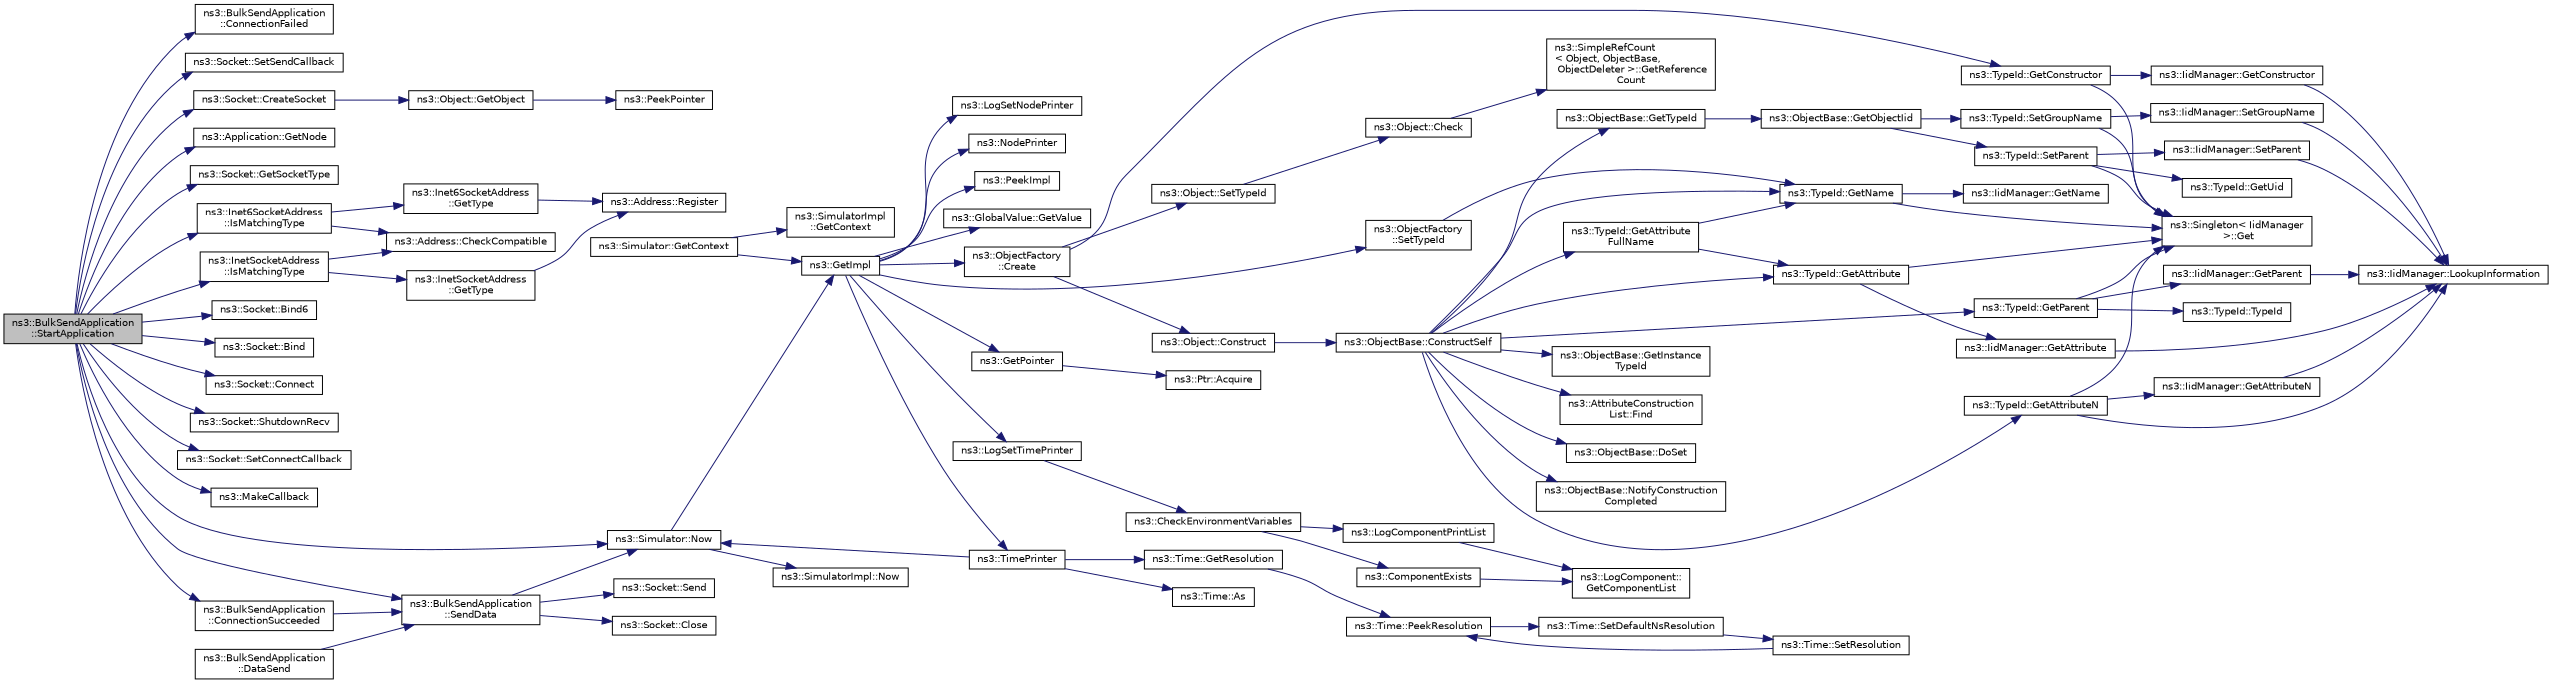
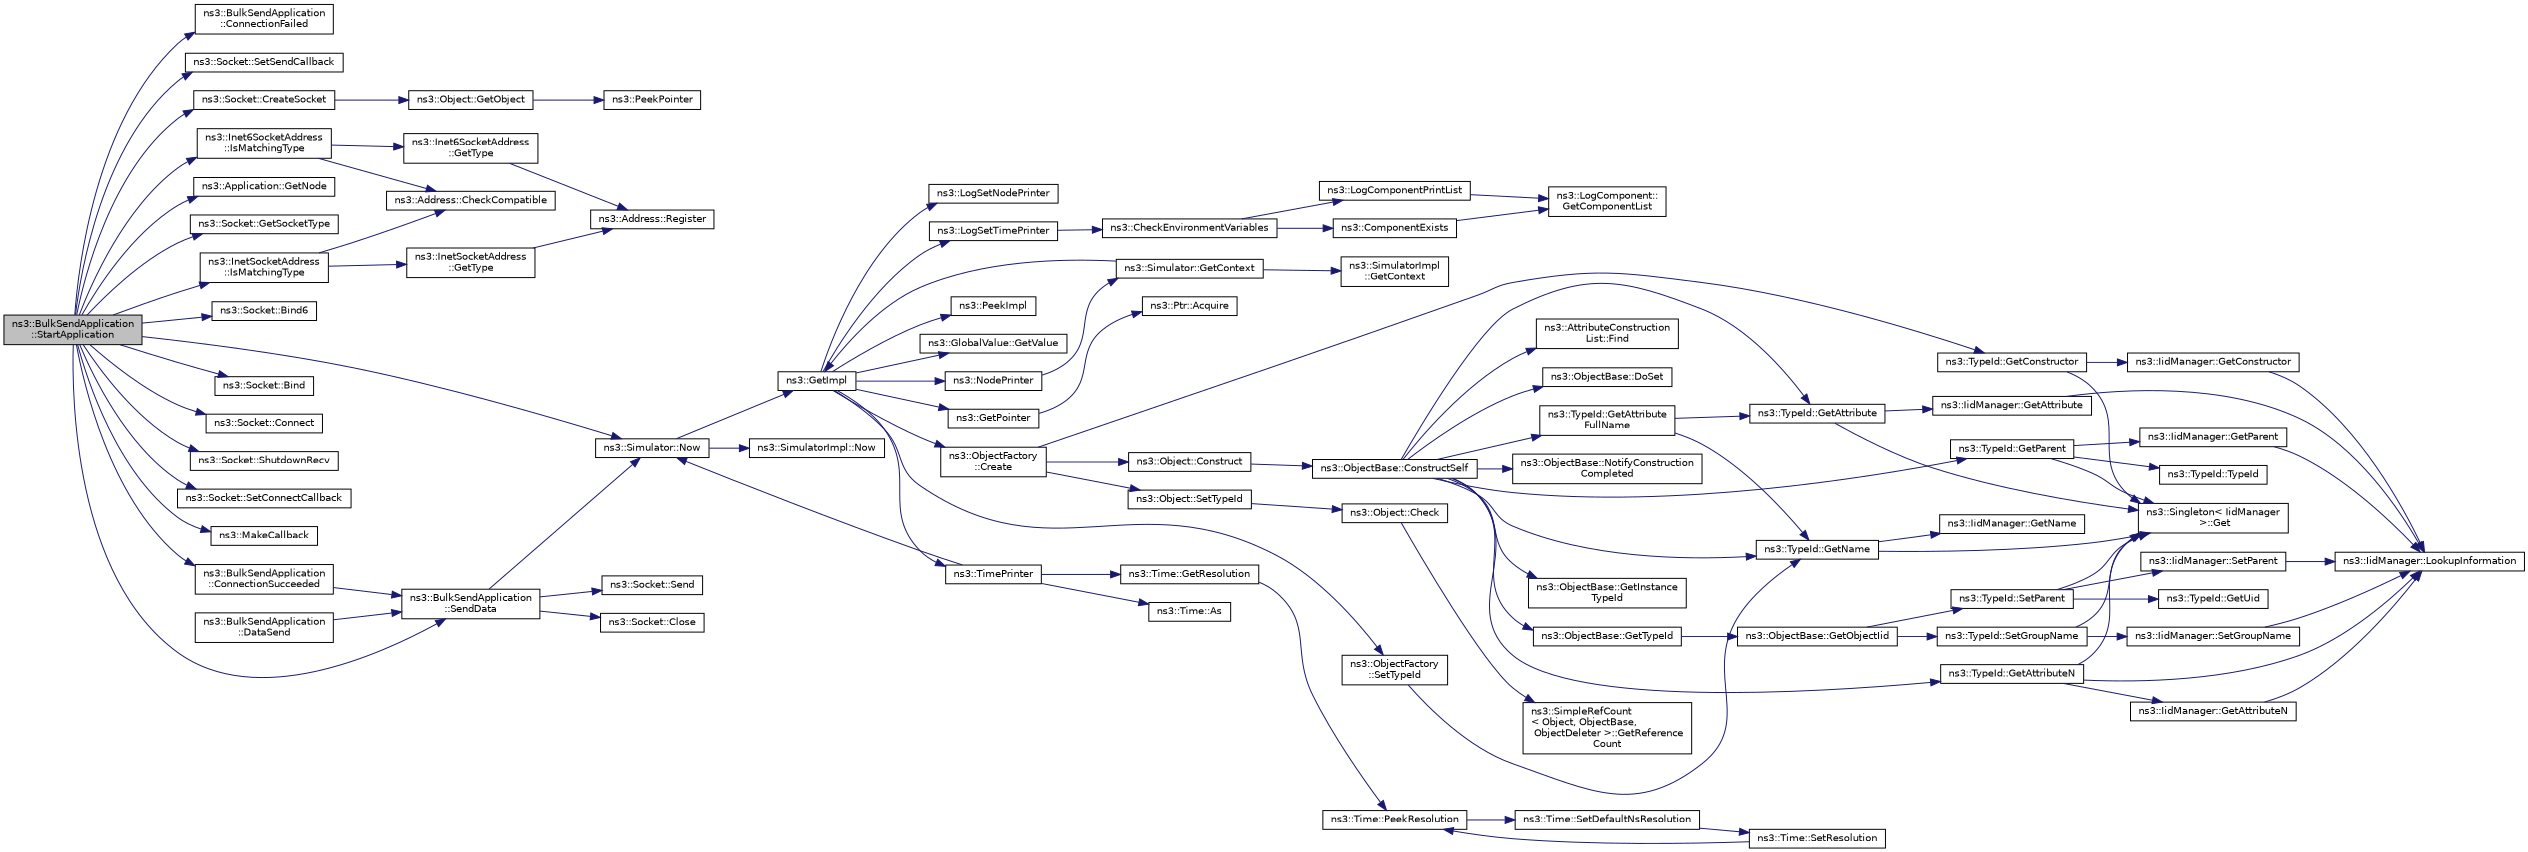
none -> (1083, 335)
